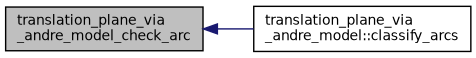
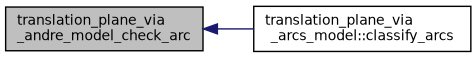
(362, 29) -> (362, 29)
